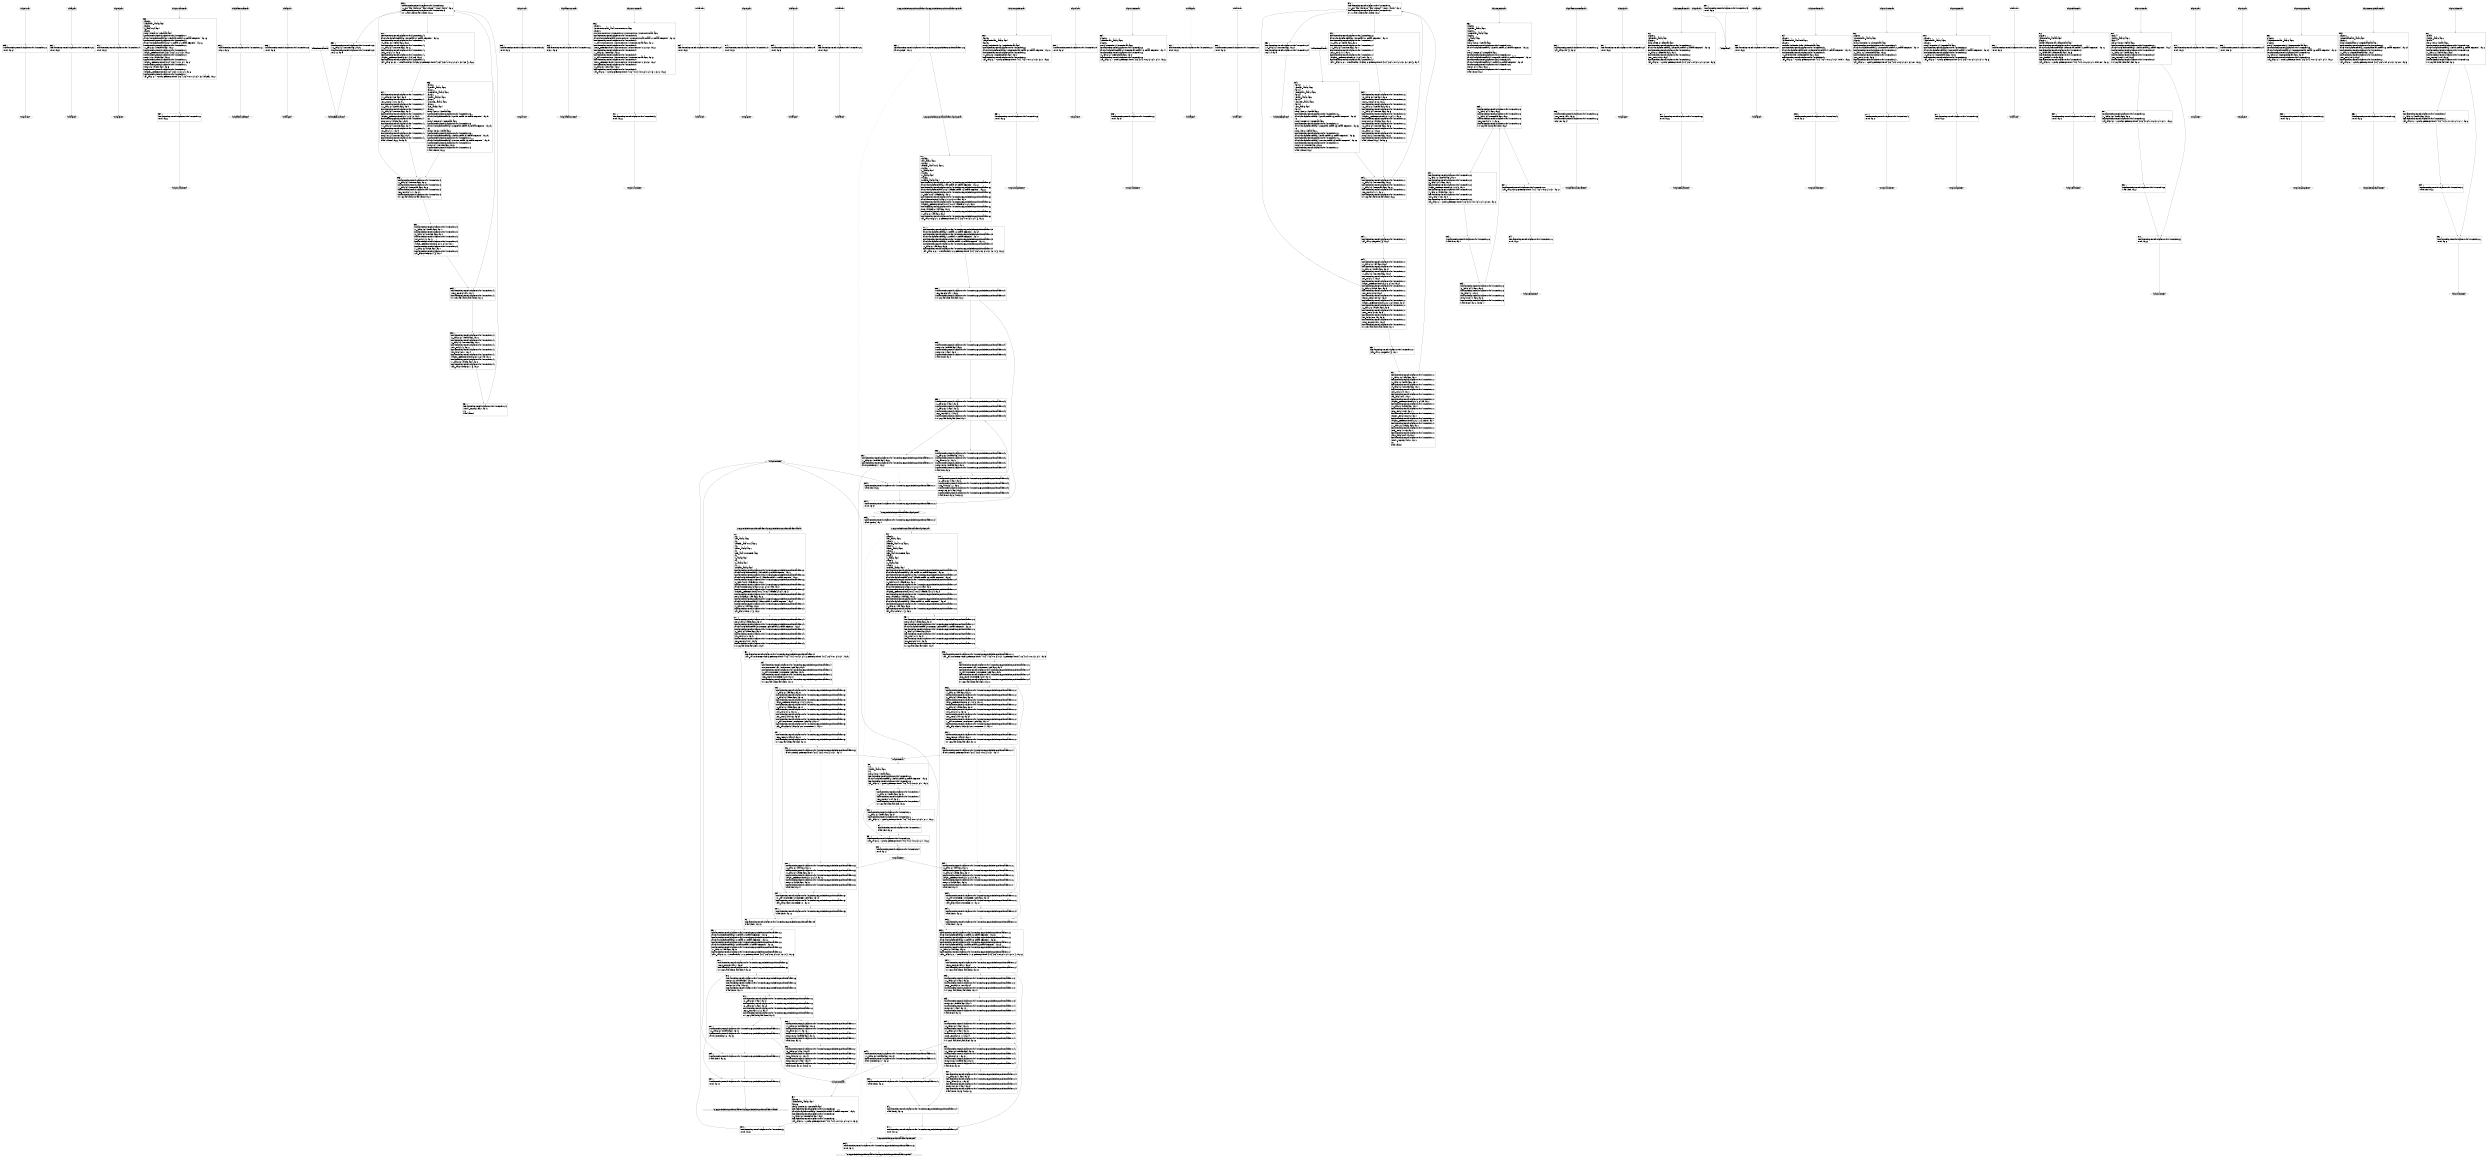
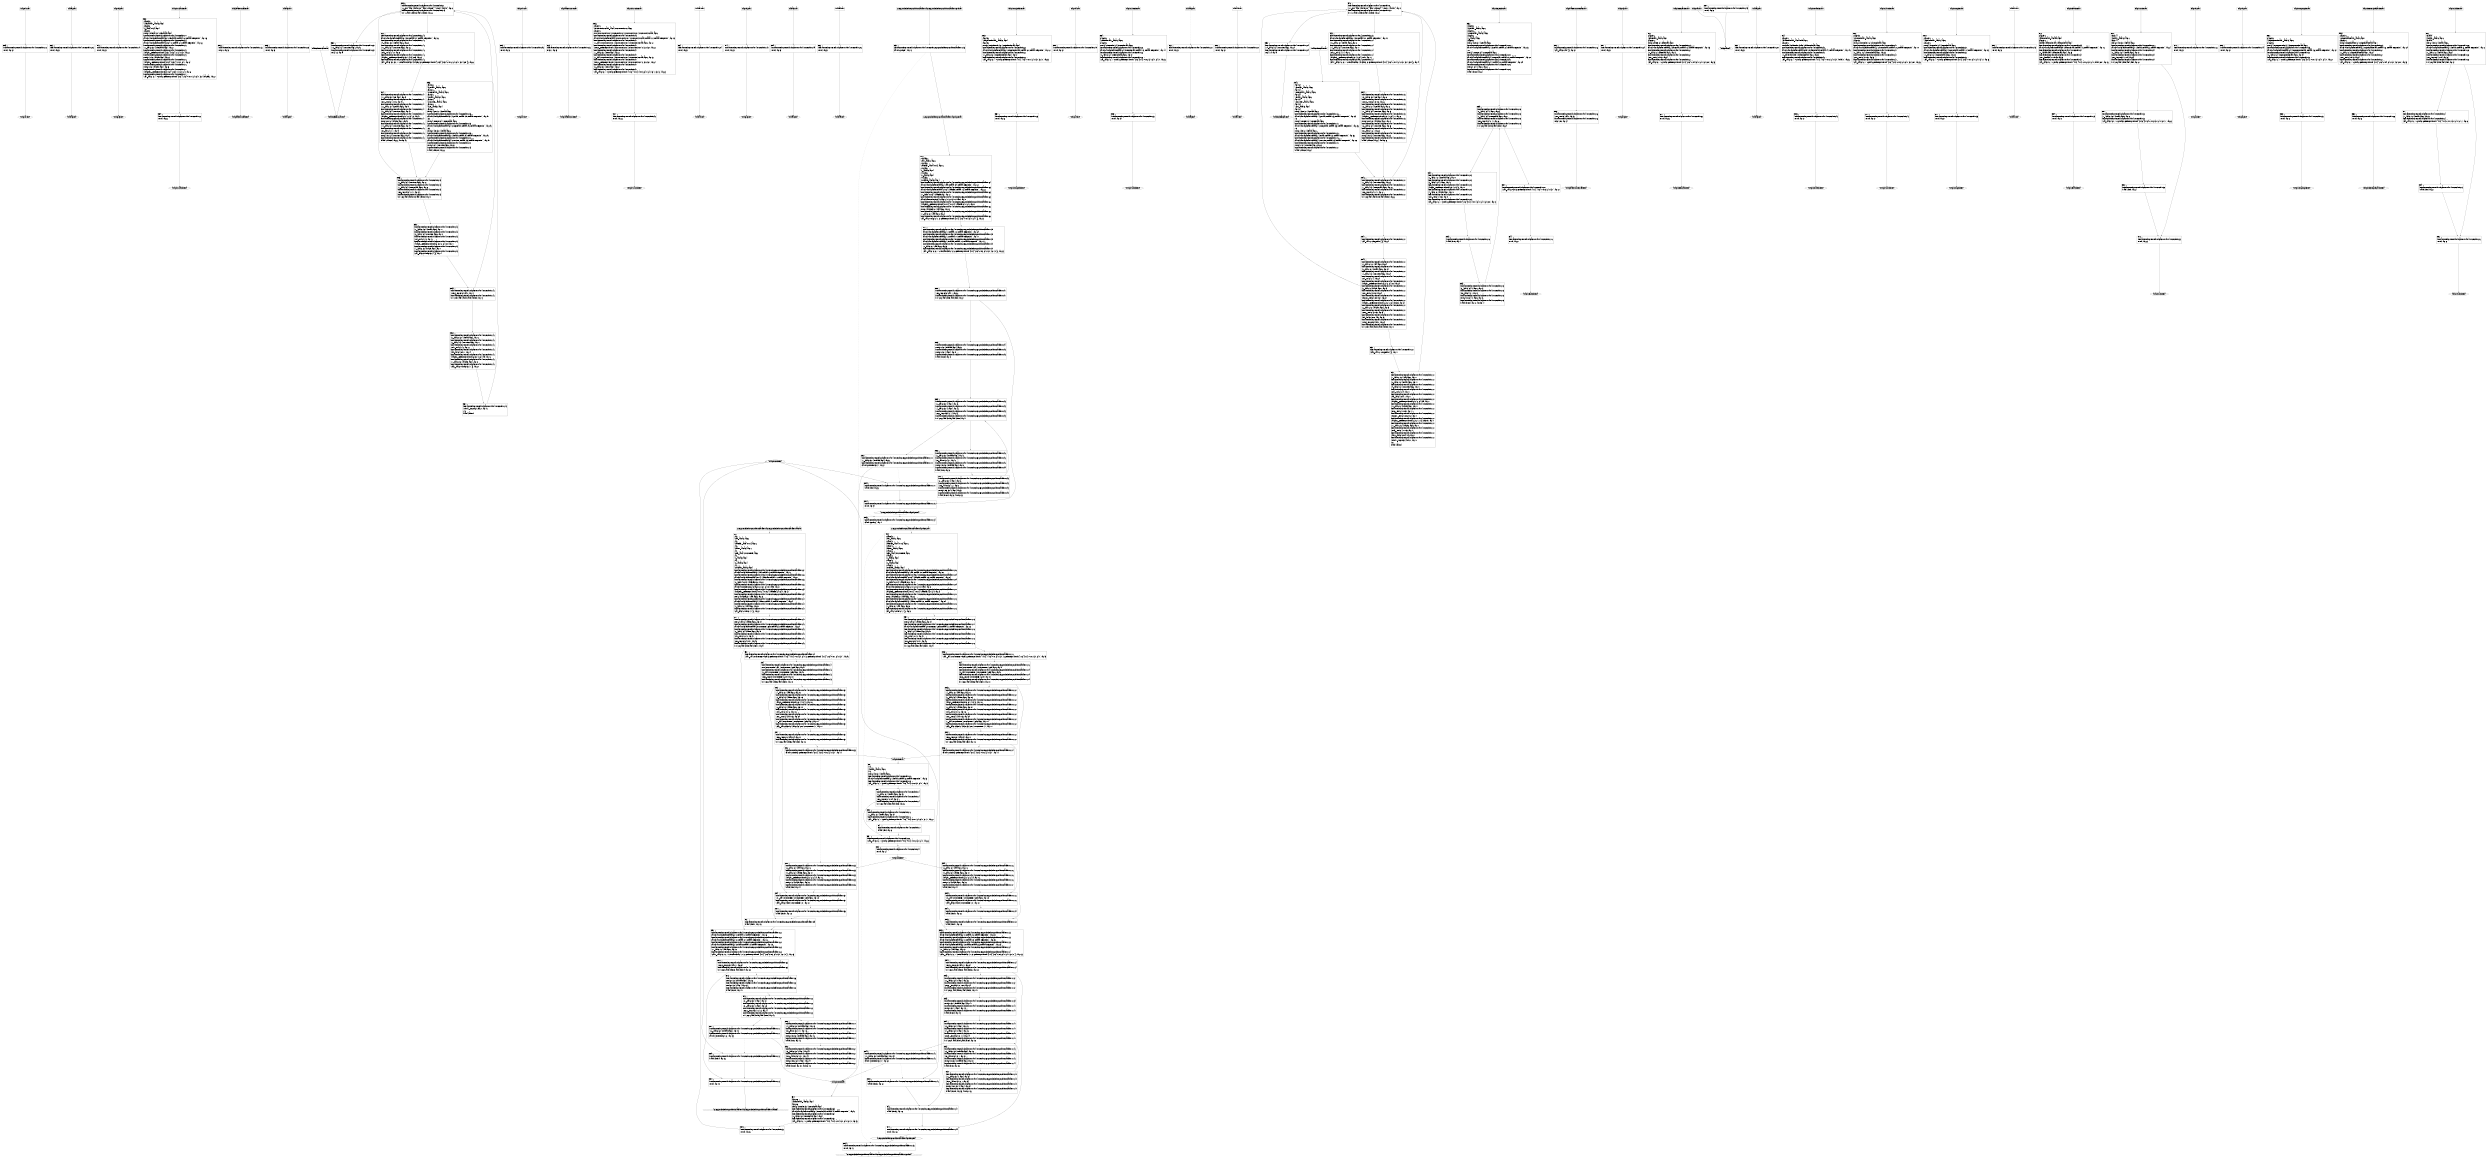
(2226, 50) -> (2225, 50)
